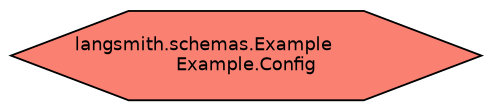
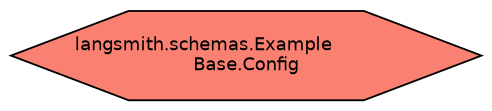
(246, 56) -> (246, 56)
